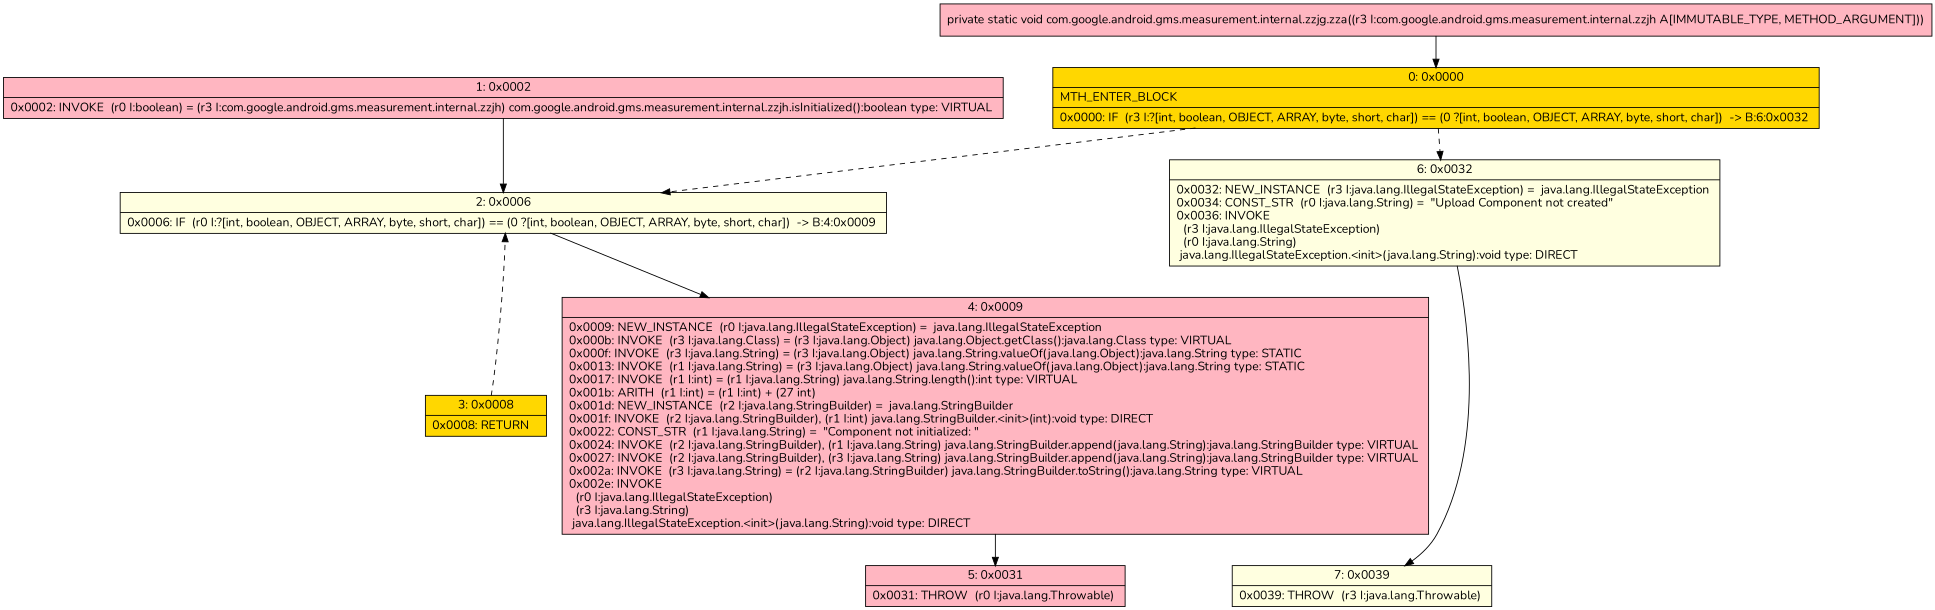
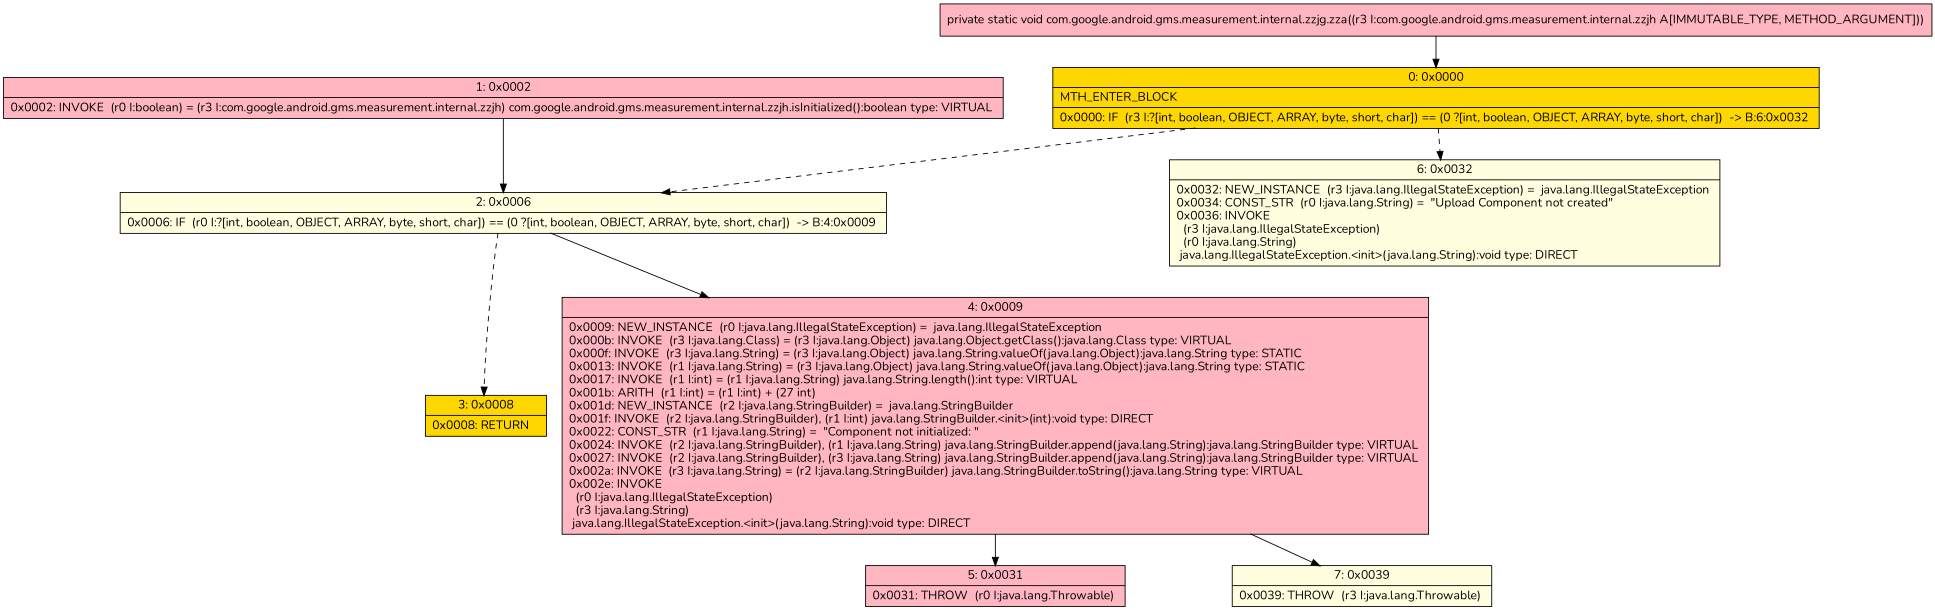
(500, 319) -> (489, 310)
(1468, 420) -> (1281, 548)
